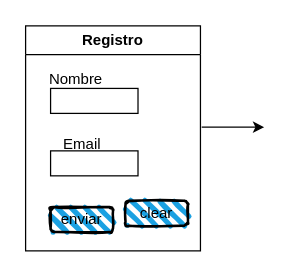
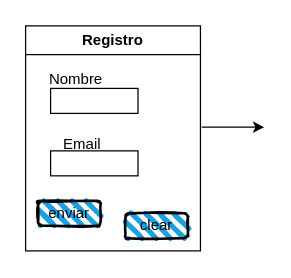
(157, 213) -> (157, 226)
(82, 219) -> (69, 213)
